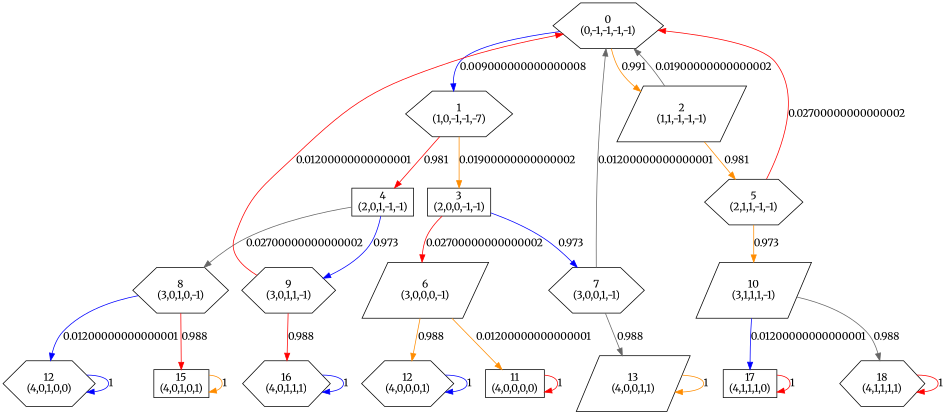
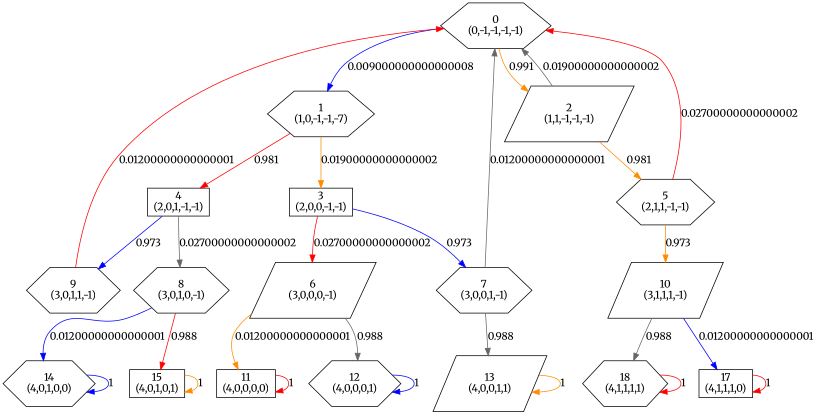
(417, 336) -> (355, 335)
(49, 384) -> (49, 384)
(286, 384) -> none
